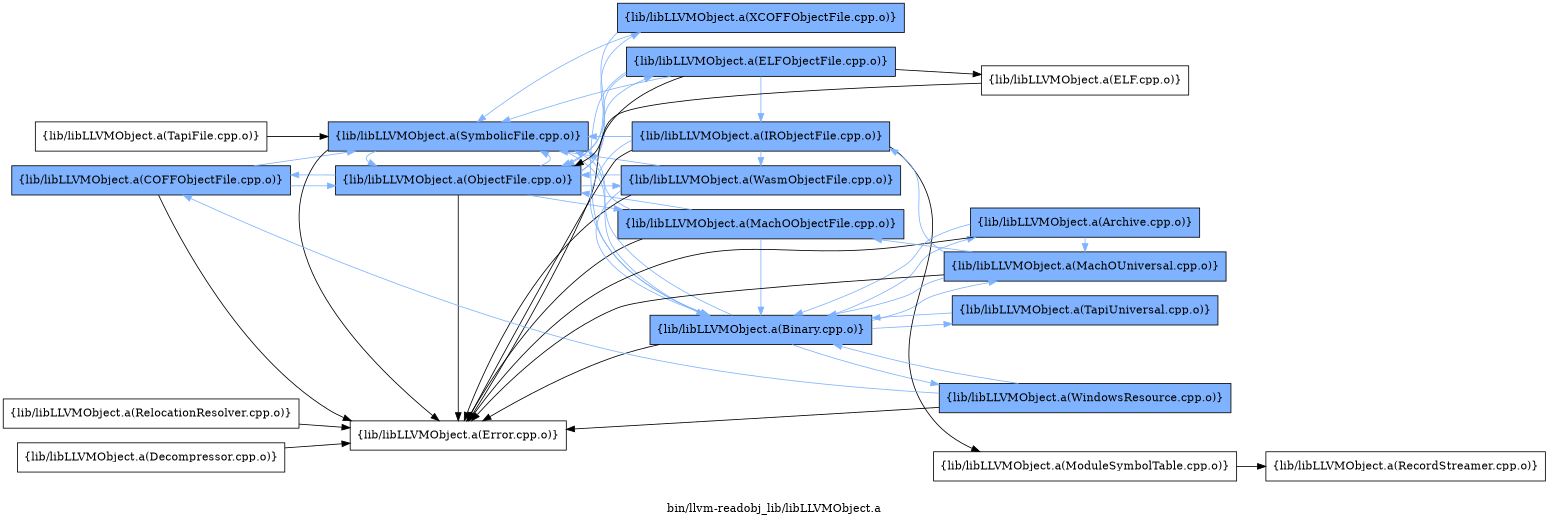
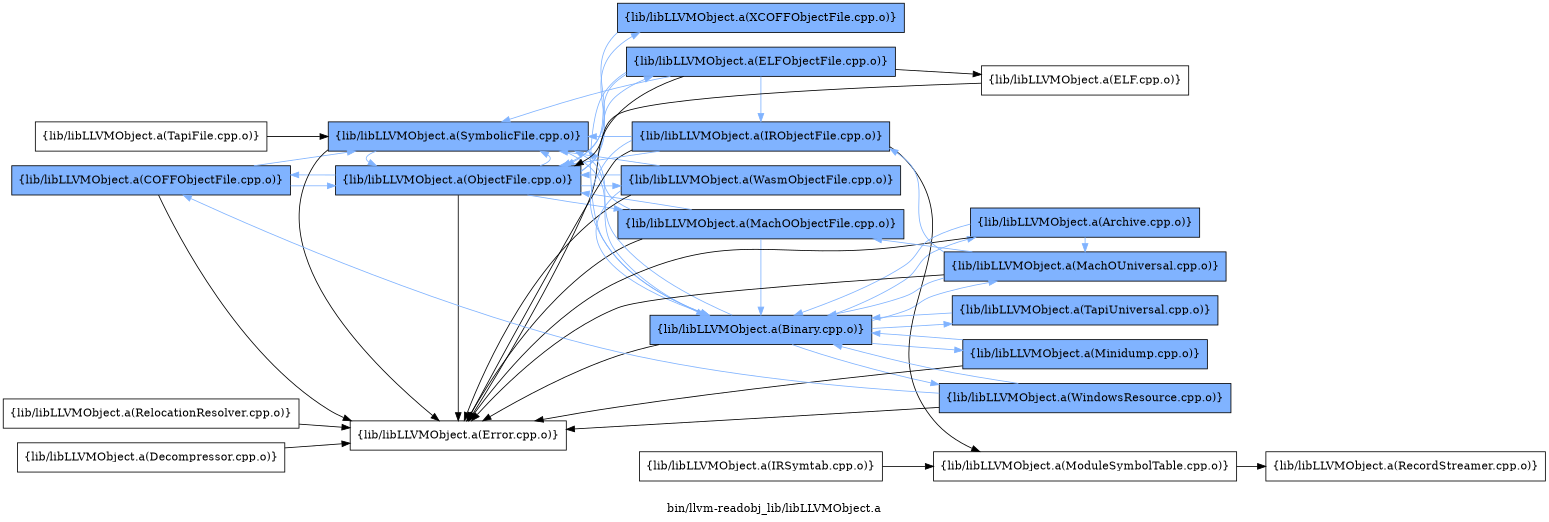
(559, 68) -> none
(761, 154) -> (634, 155)
none -> (1085, 354)
none -> (761, 466)
